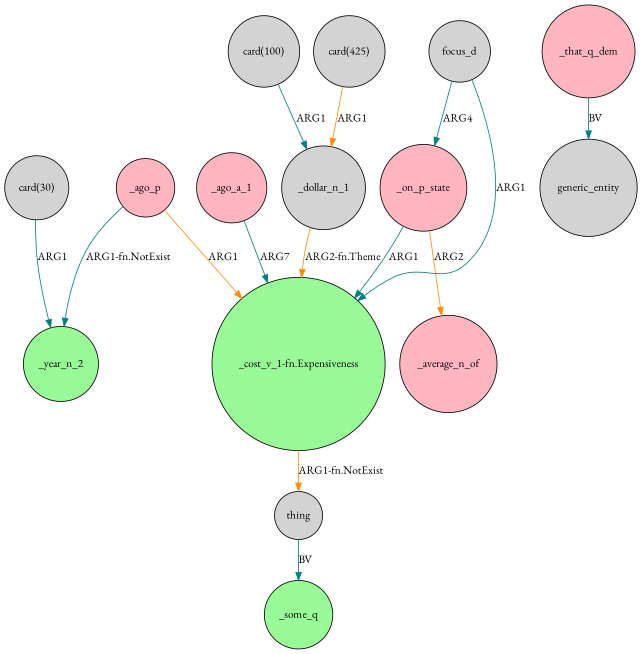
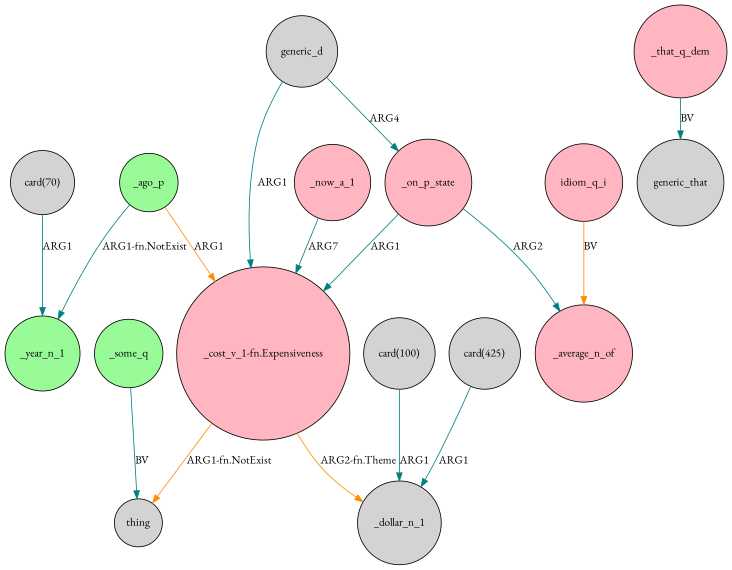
(460, 51) -> (302, 51)
(338, 113) -> (449, 433)
none -> (584, 183)
(37, 188) -> (43, 183)
(146, 188) -> (149, 183)
(232, 188) -> (333, 183)
(589, 188) -> (681, 183)
(305, 248) -> (323, 469)
(435, 267) -> (513, 252)
(61, 364) -> (43, 353)
(299, 364) -> (263, 353)
(299, 556) -> (134, 439)
